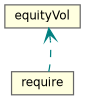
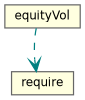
(51, 56) -> (34, 44)
